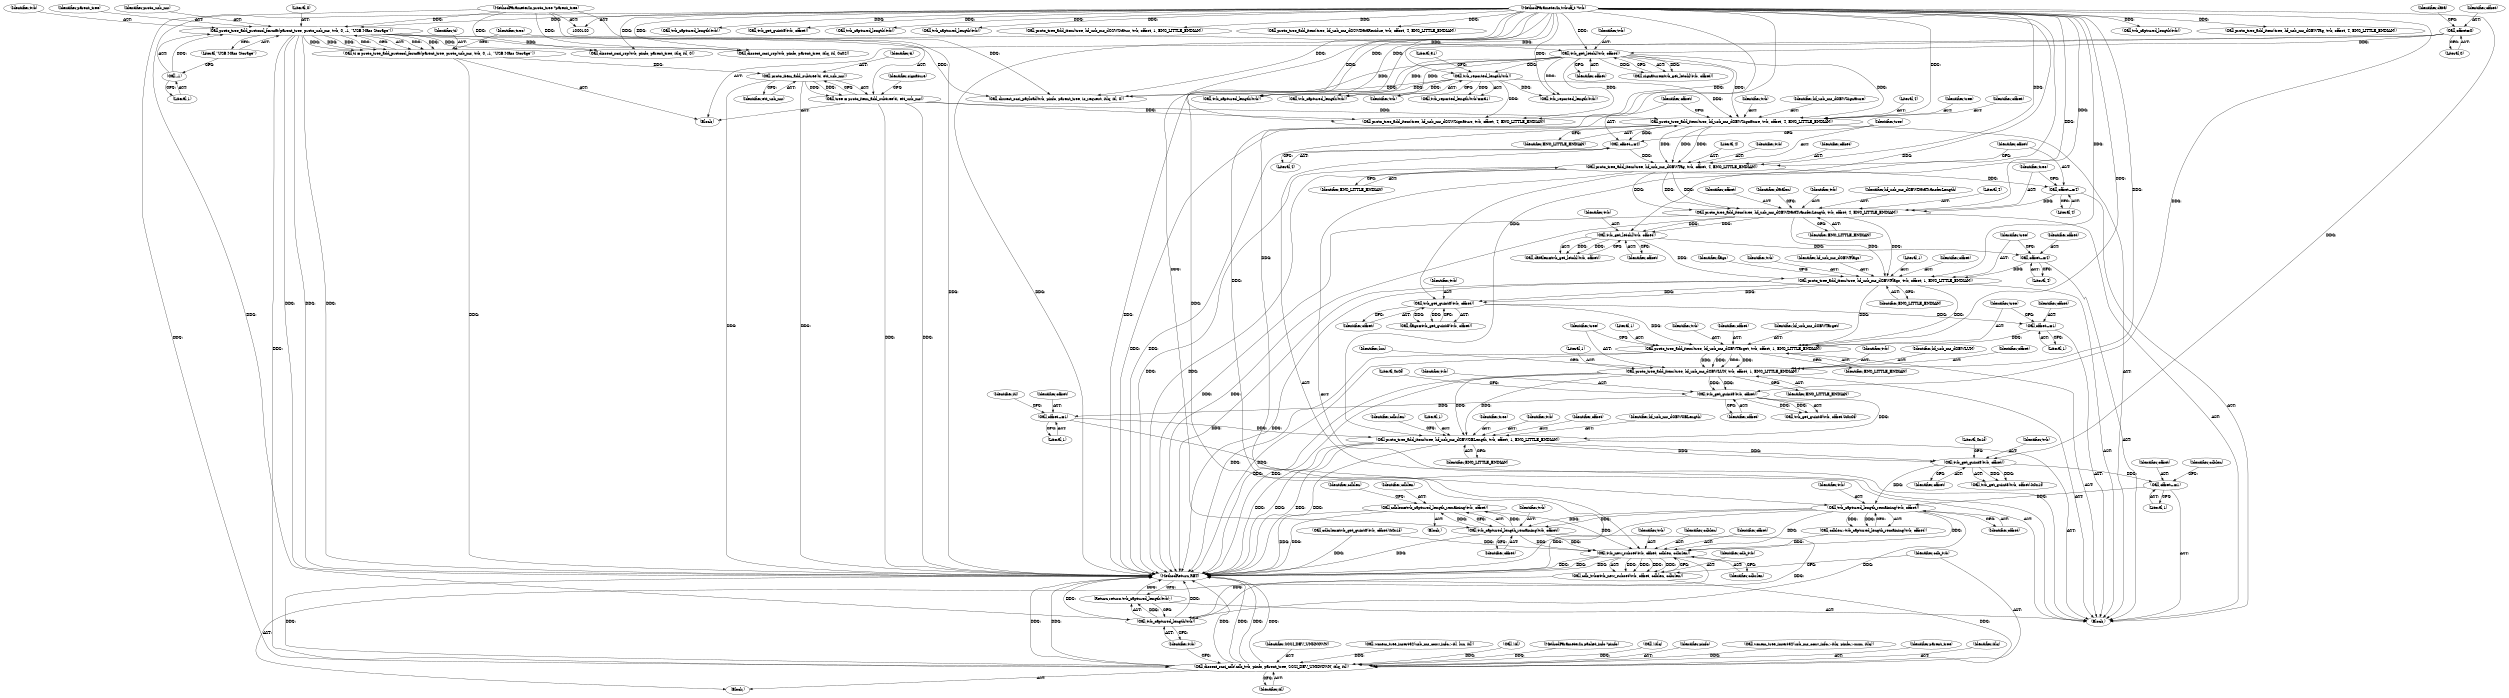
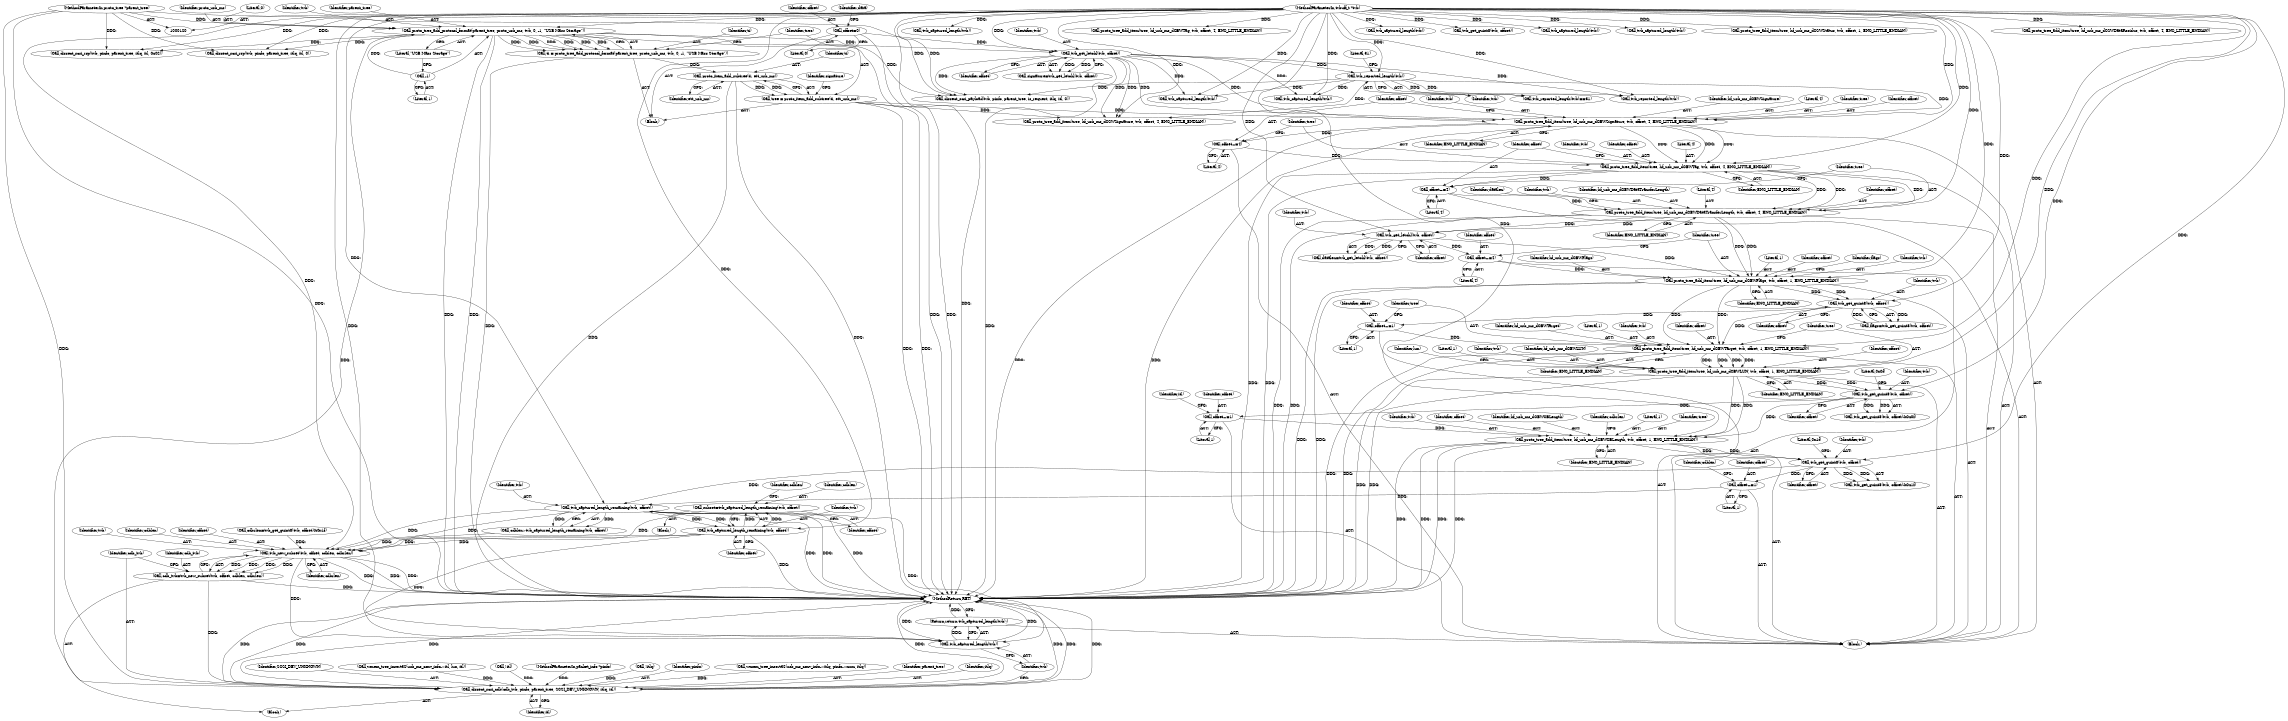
(1435, 508) -> (747, 508)
(1304, 565) -> (411, 592)
